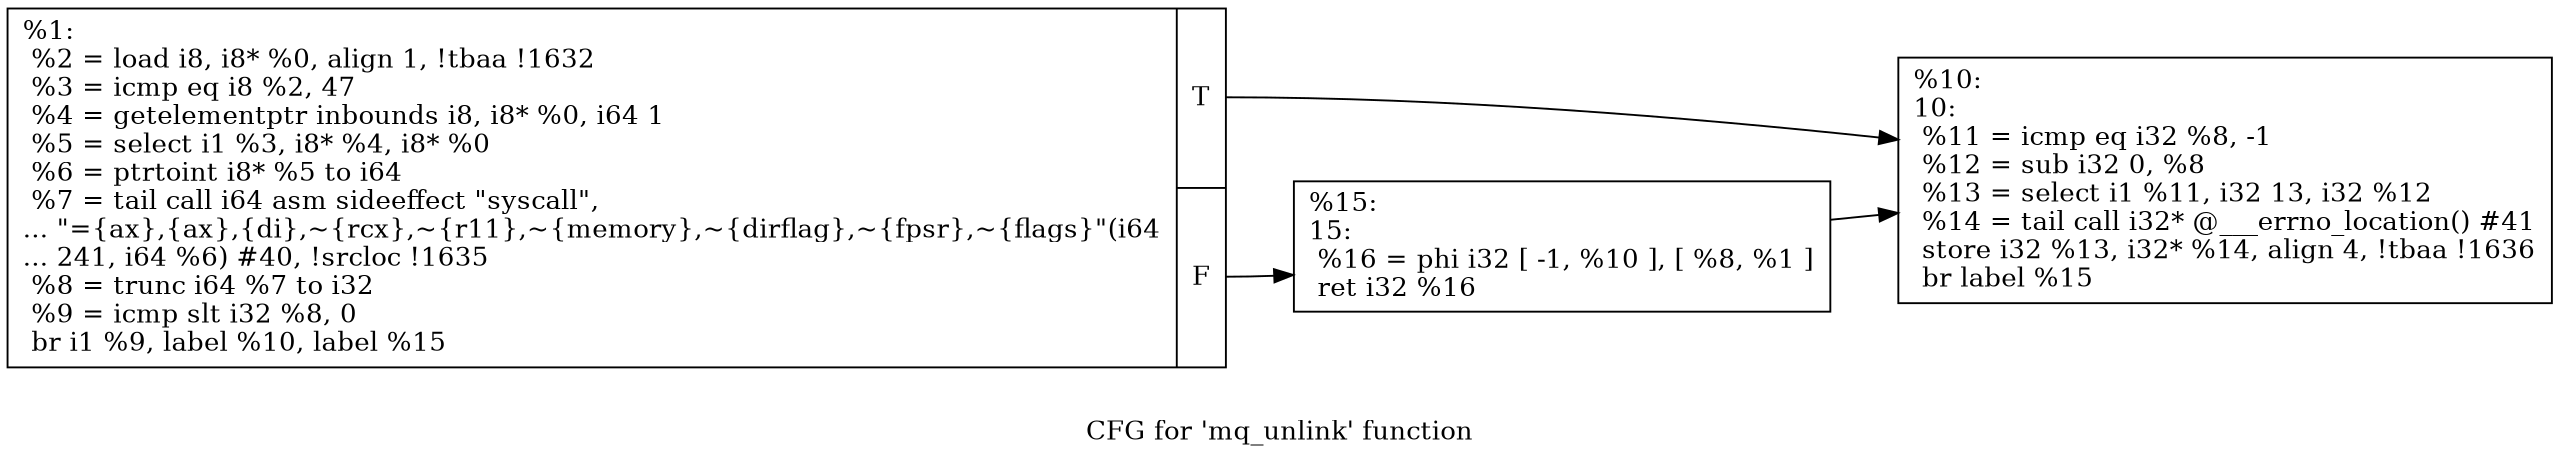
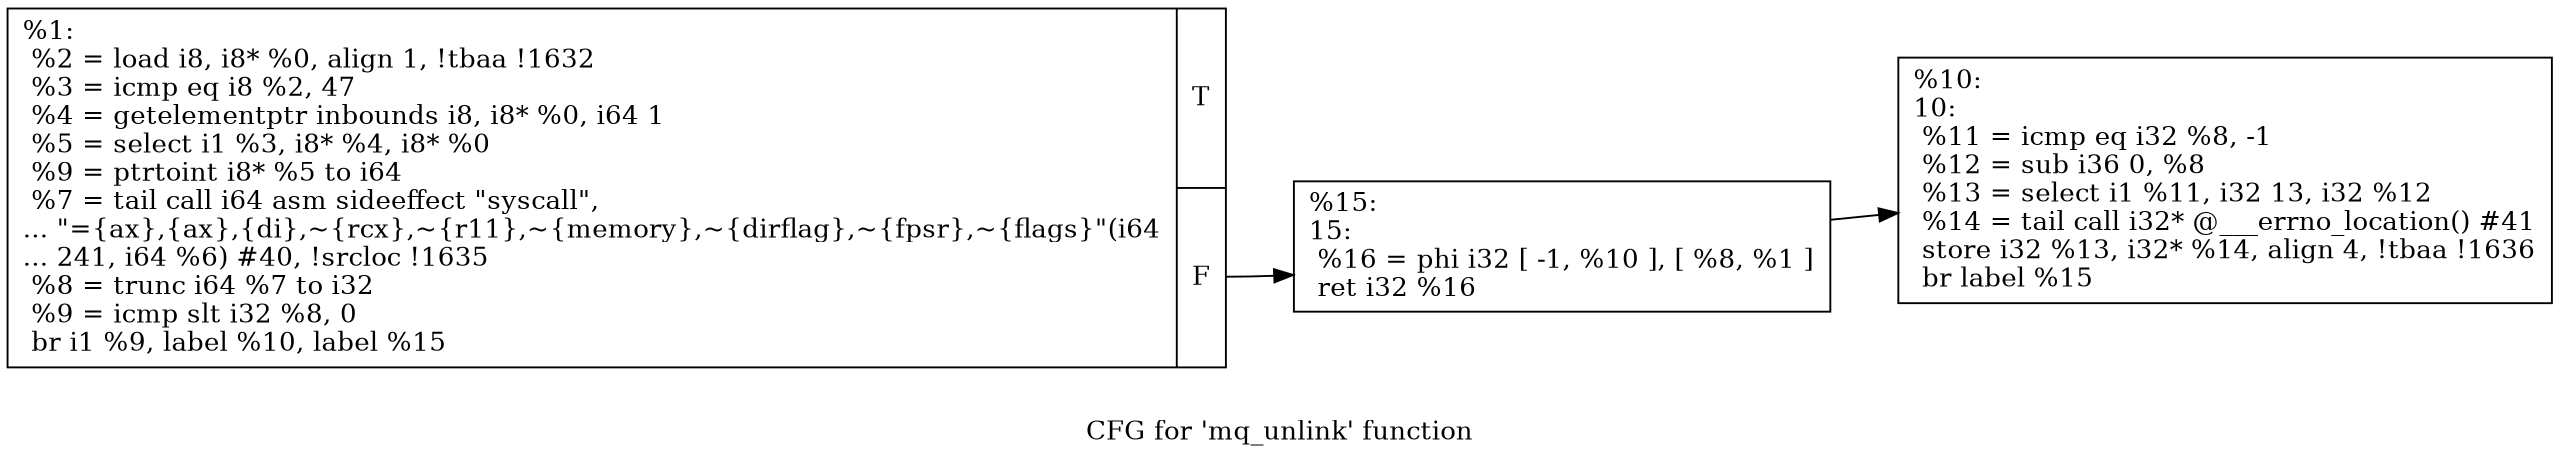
(1553, 109) -> none
(2060, 165) -> (2060, 165)
(213, 173) -> (213, 173)
